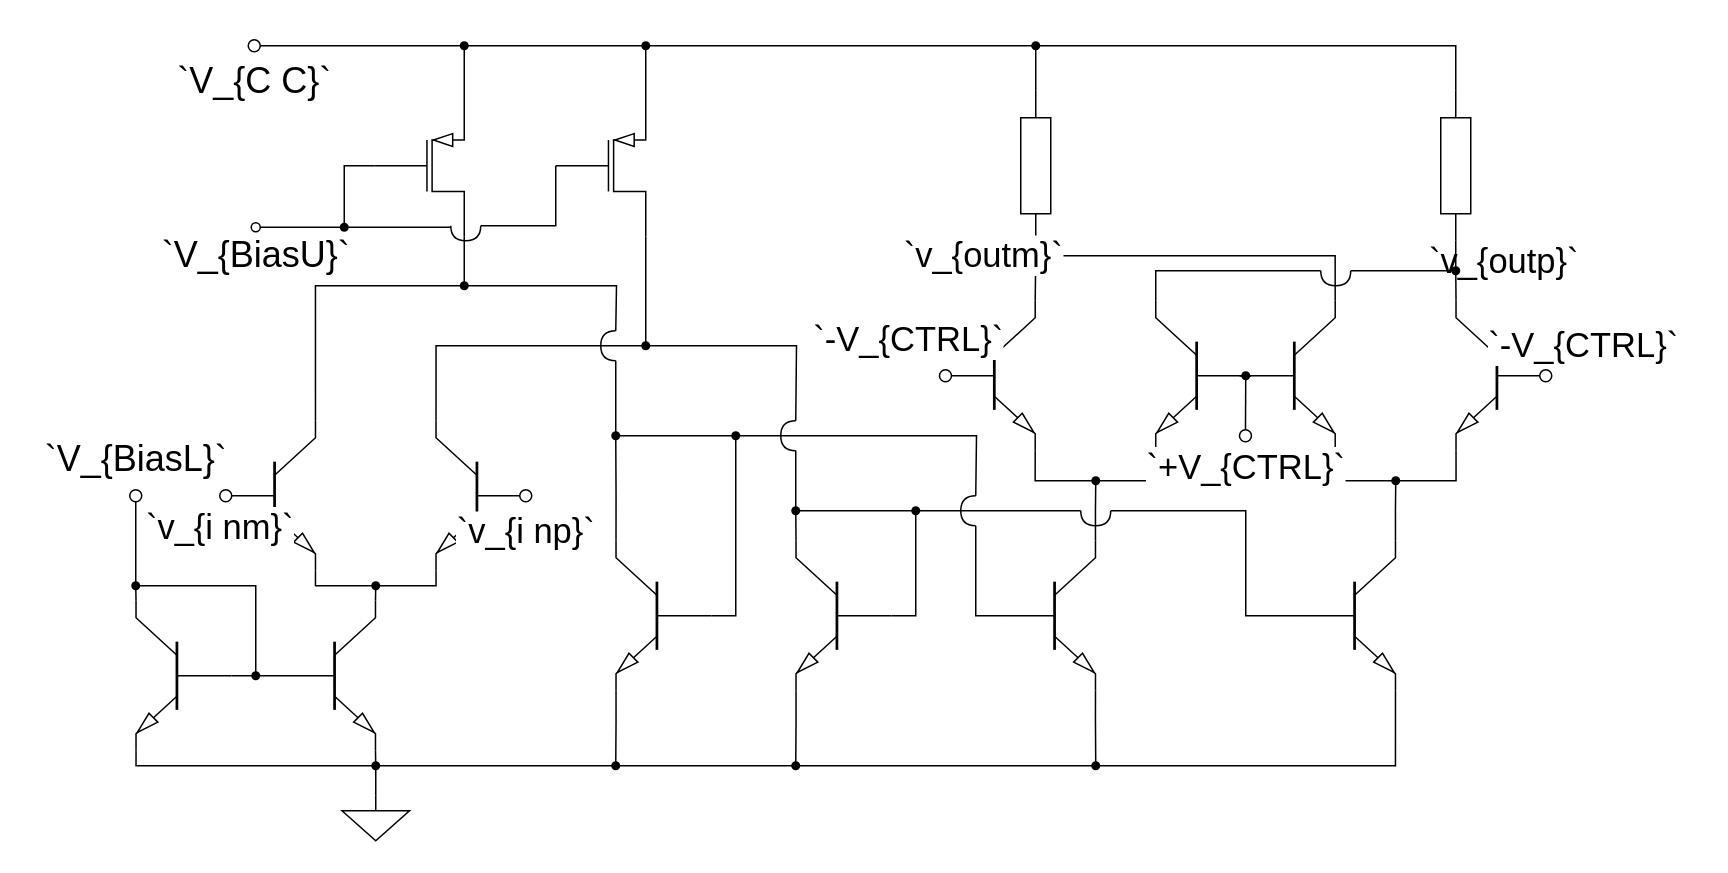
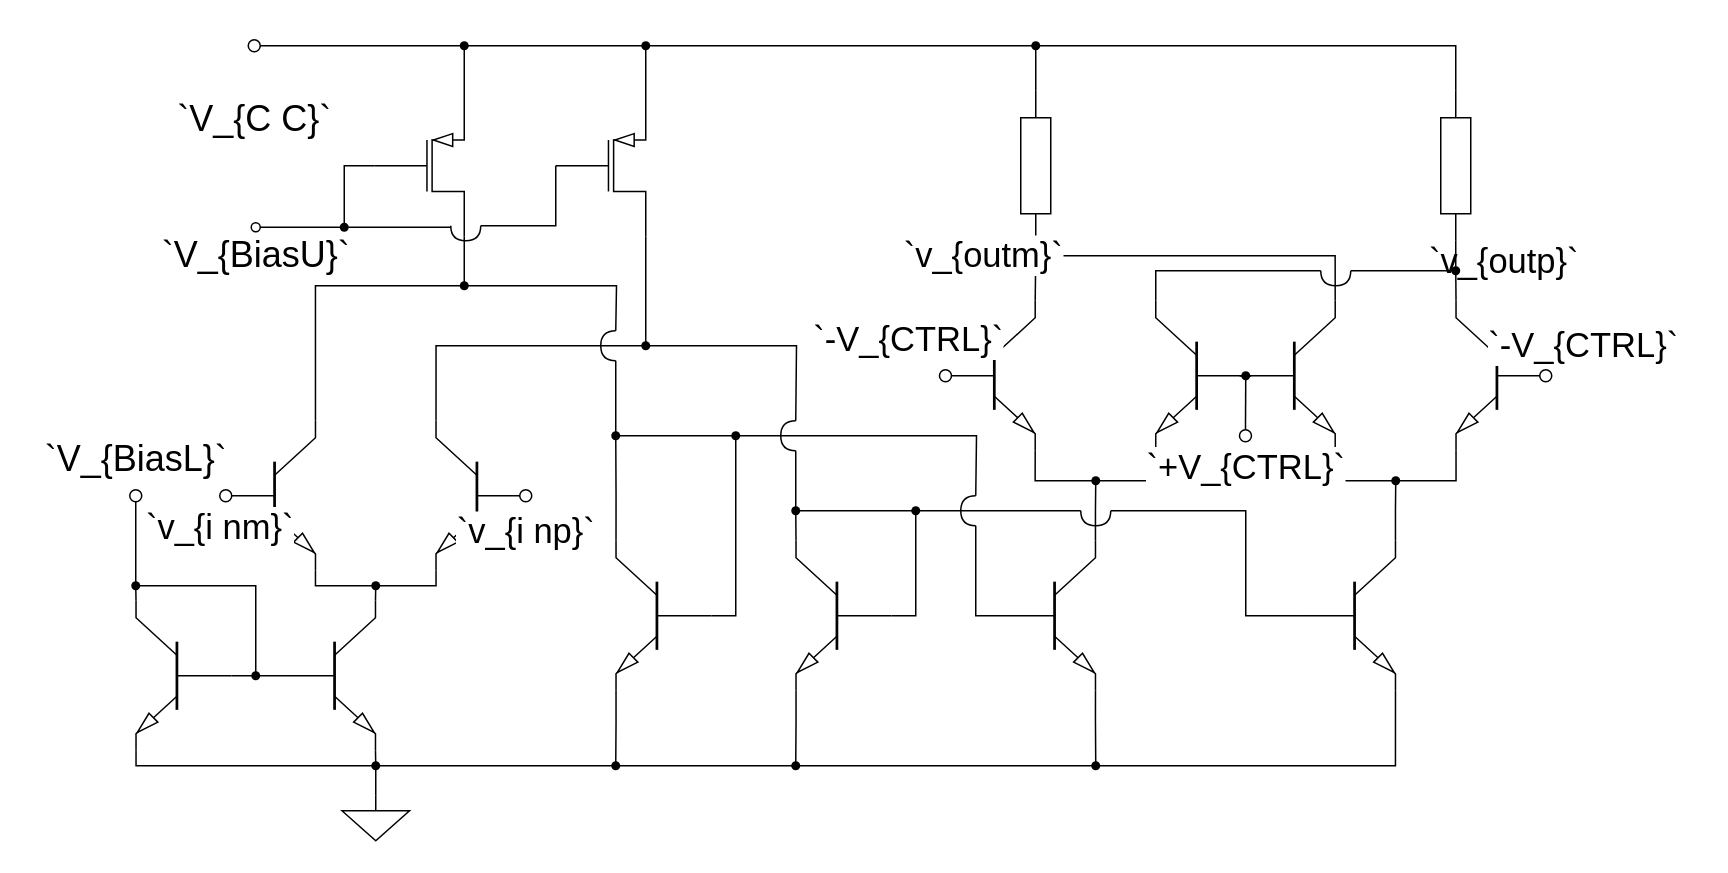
(254, 82) -> (254, 119)
